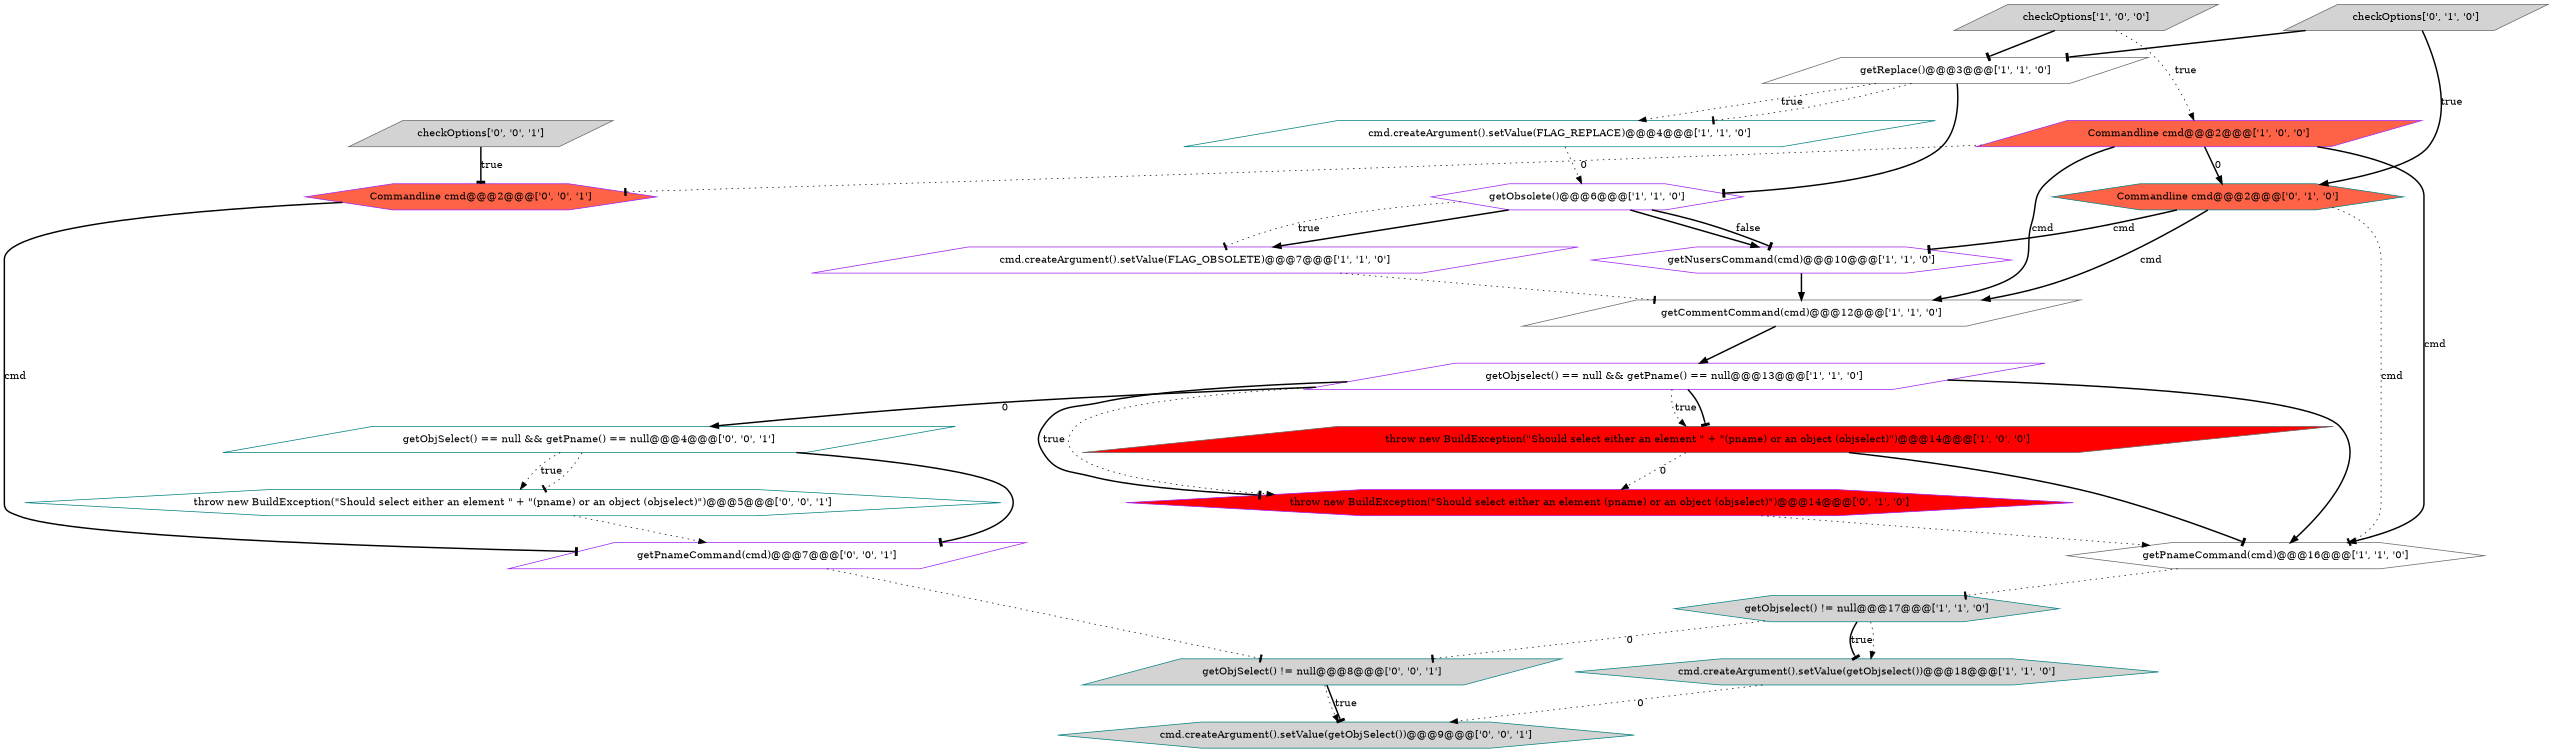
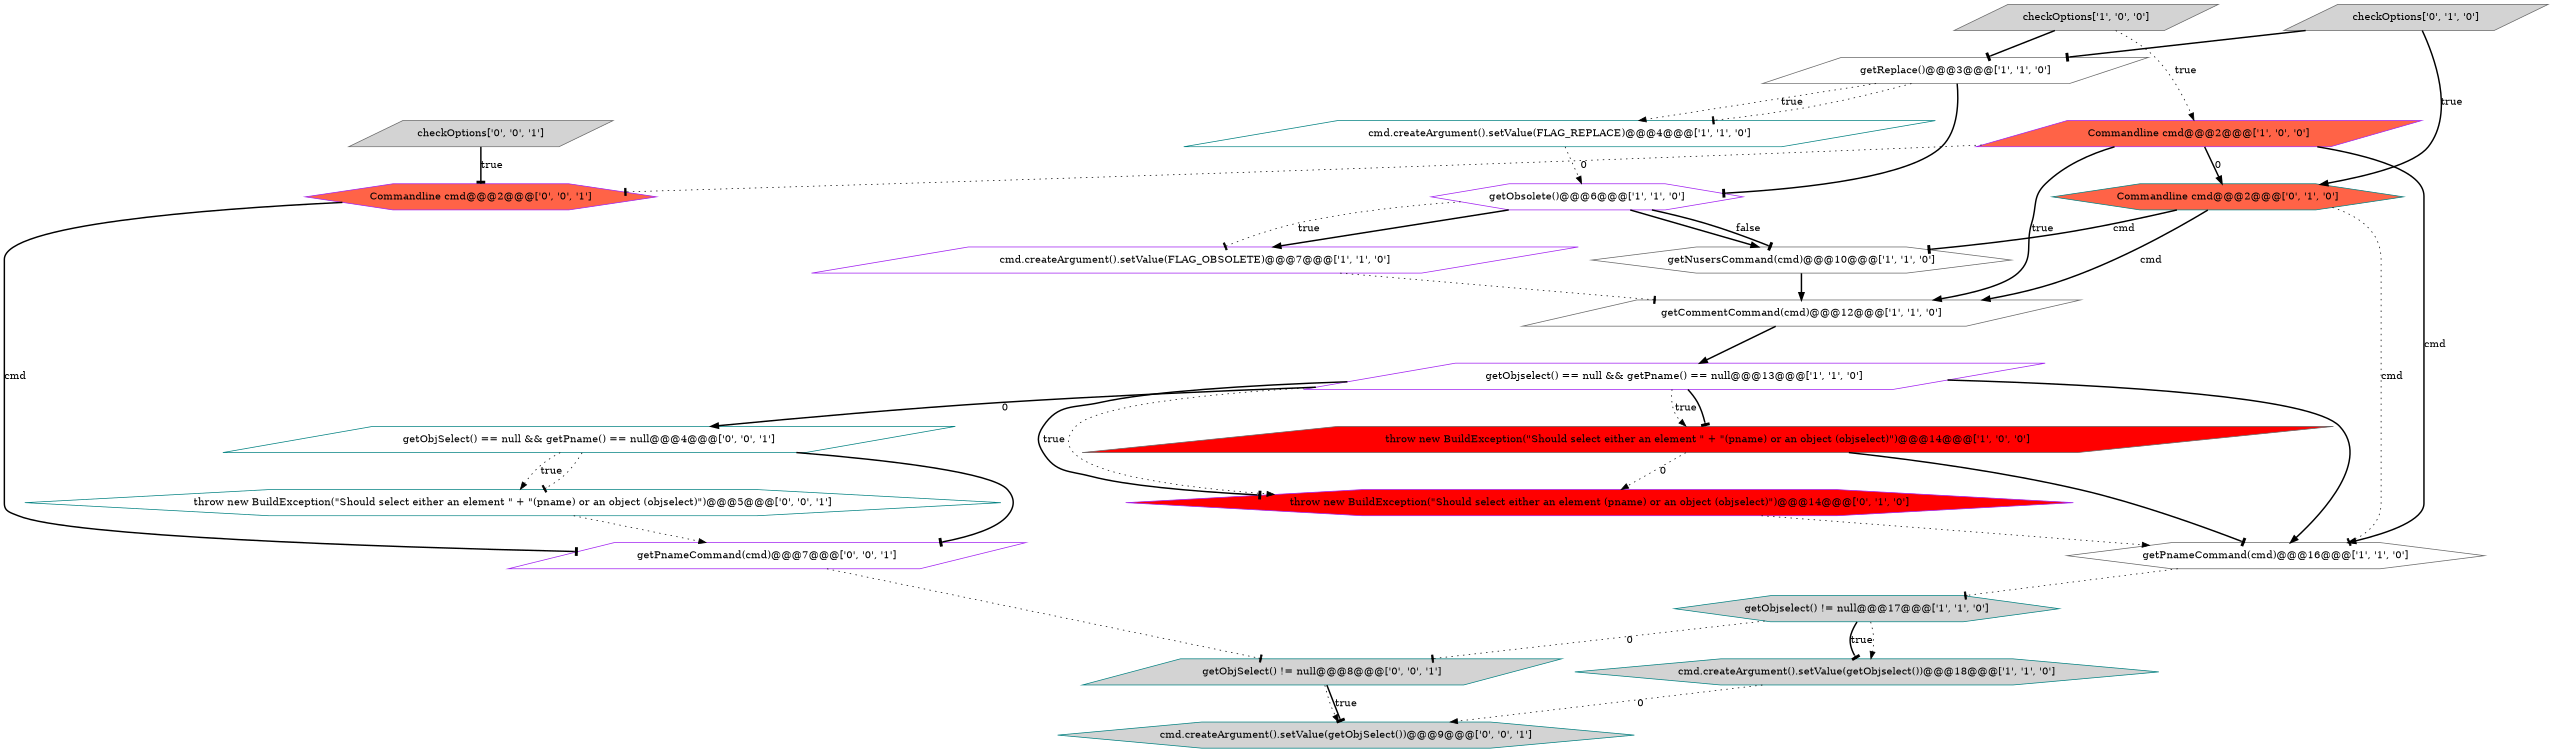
(2043, 228) -> (2043, 228)
(1801, 260) -> (1801, 260)
